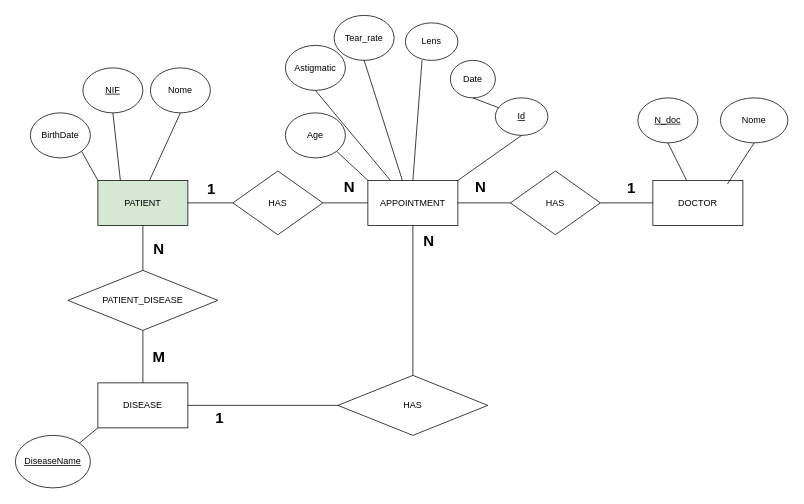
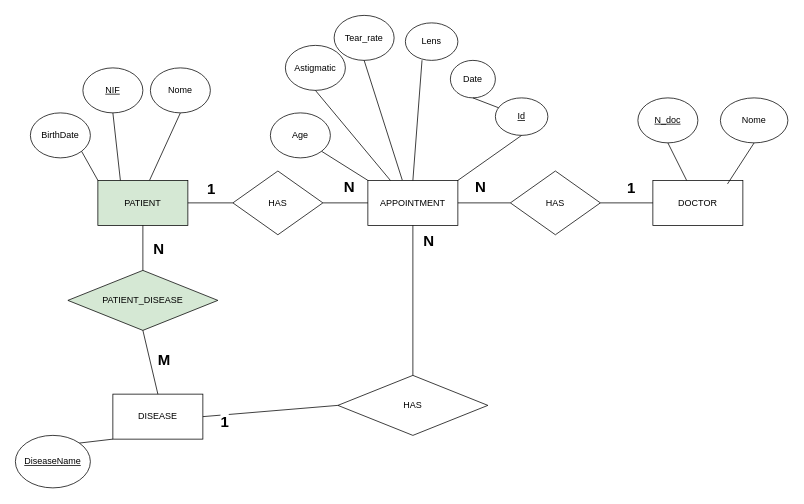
(315, 135) -> (300, 135)
(143, 300) -> (143, 300)
(143, 405) -> (158, 417)
